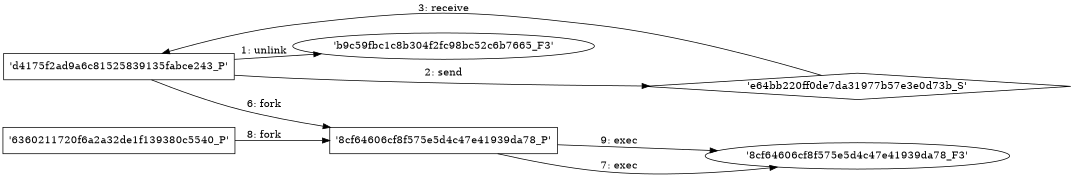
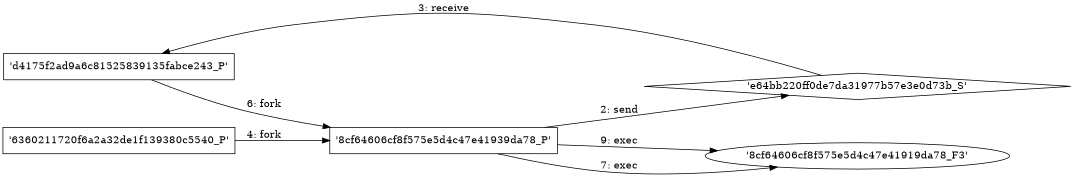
(444, 46) -> none
(438, 83) -> (663, 112)
(264, 135) -> (264, 135)
(857, 156) -> (857, 156)
